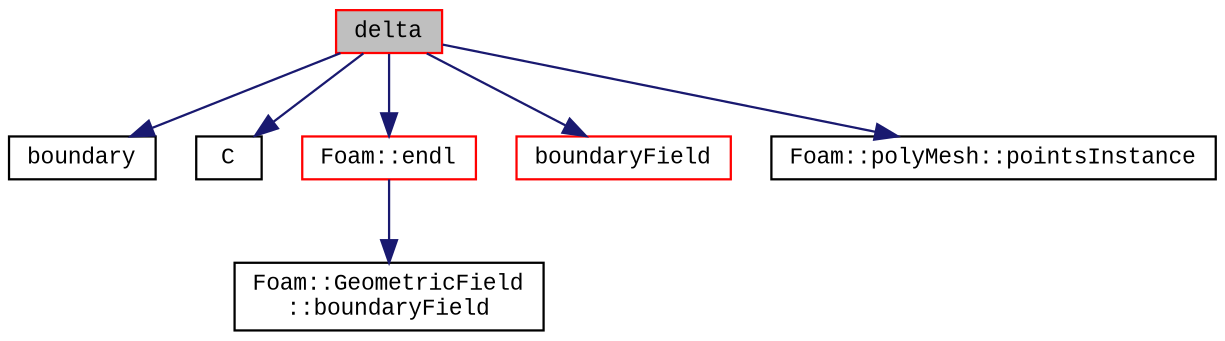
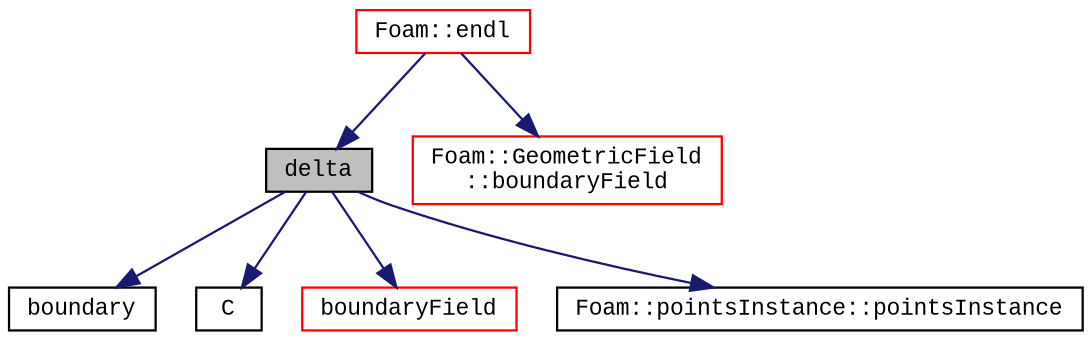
(389, 32) -> (319, 170)
(389, 83) -> (389, 93)
(994, 158) -> (820, 309)
(389, 297) -> (567, 170)
